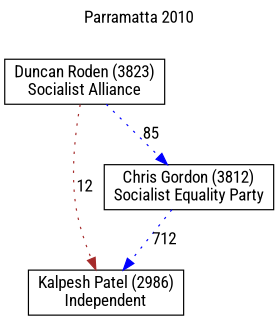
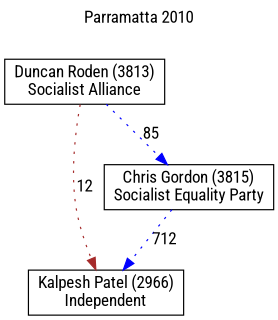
(85, 82) -> (85, 82)
(189, 187) -> (189, 187)
(106, 293) -> (106, 293)
